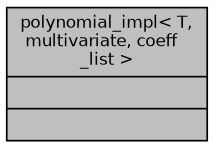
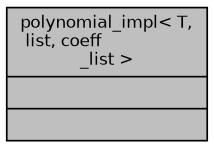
(99, 41) -> (61, 41)
